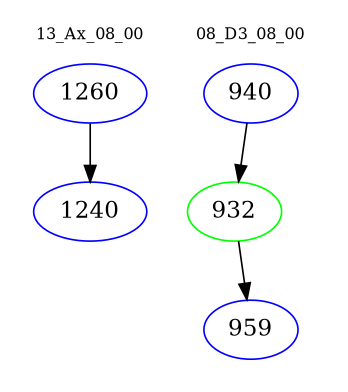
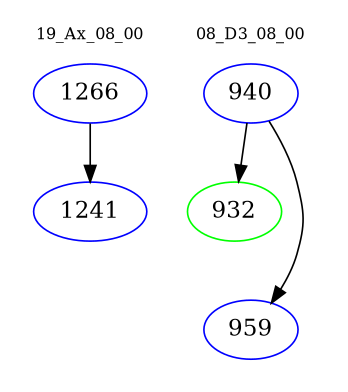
(90, 35) -> (90, 35)
(90, 93) -> (90, 93)
(90, 212) -> (90, 212)
(242, 262) -> (302, 204)
